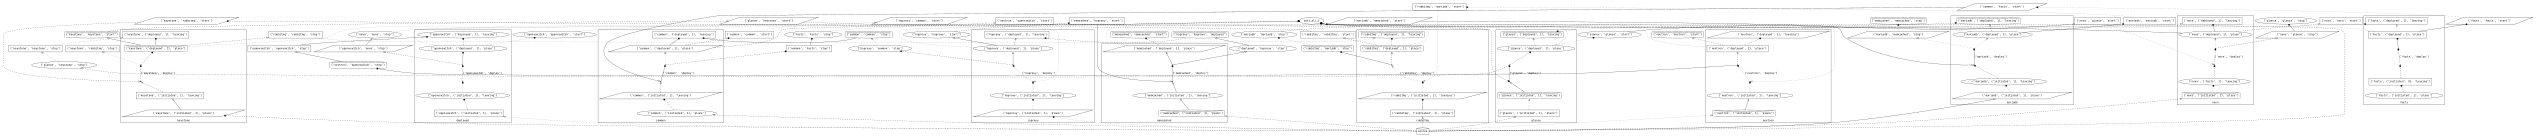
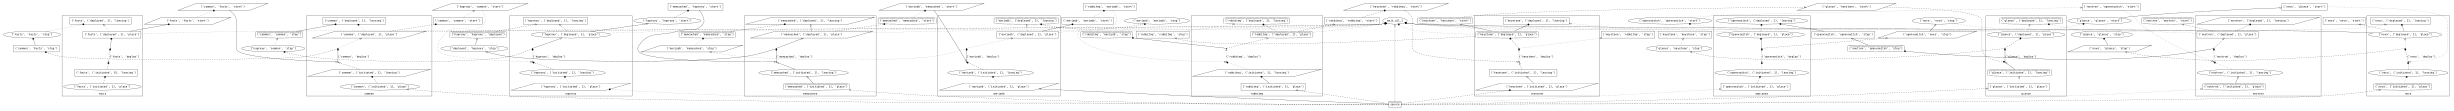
none -> (810, 21)
(1993, 35) -> (1028, 35)
(675, 41) -> (362, 28)
(1116, 43) -> (516, 28)
(2214, 82) -> (2408, 73)
